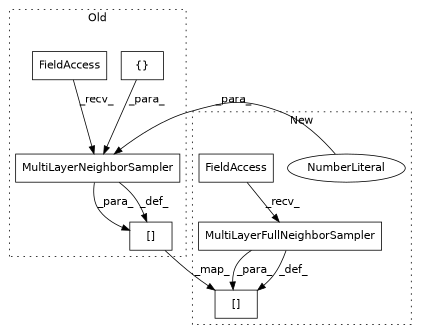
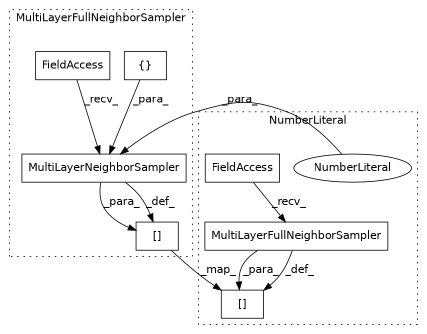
(98, 18) -> (101, 18)
(302, 121) -> (308, 121)
